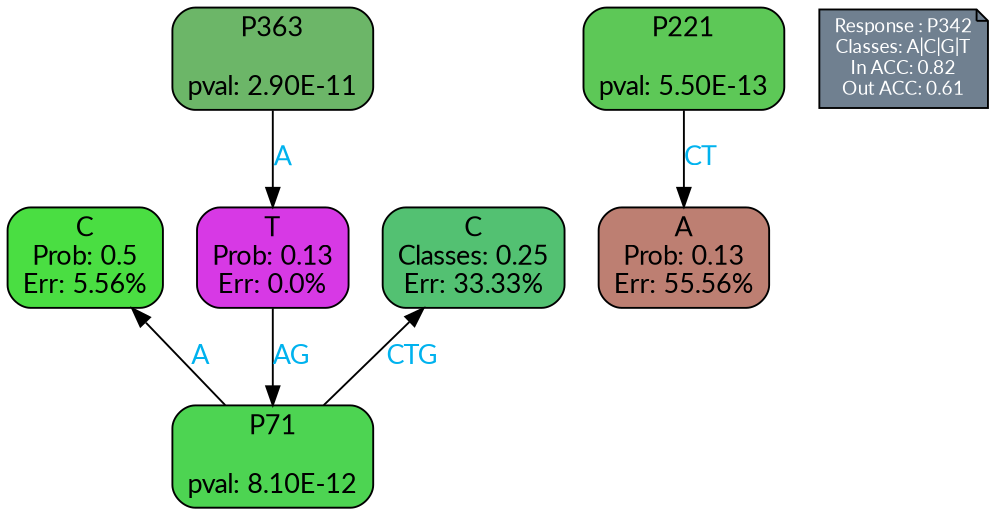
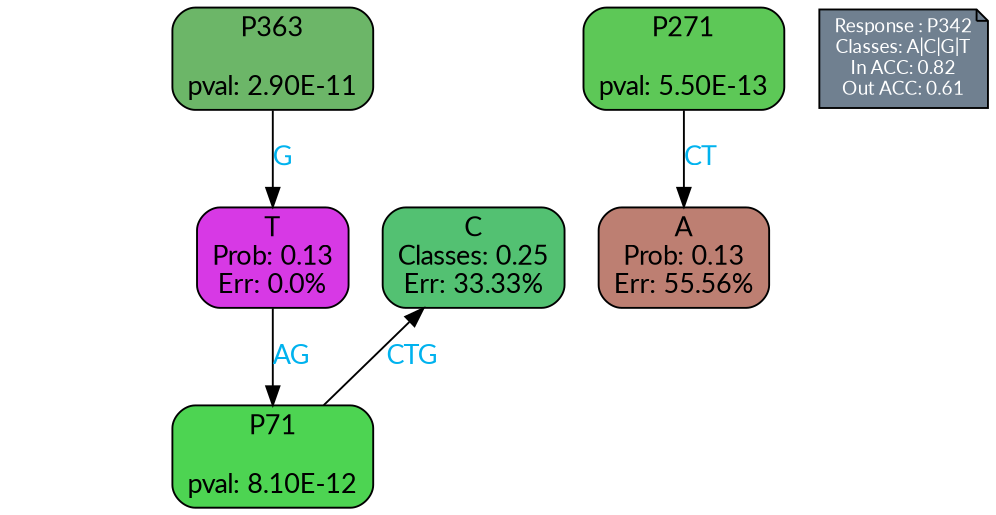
(684, 59) -> (684, 59)
(283, 158) -> (283, 158)
(85, 258) -> none
